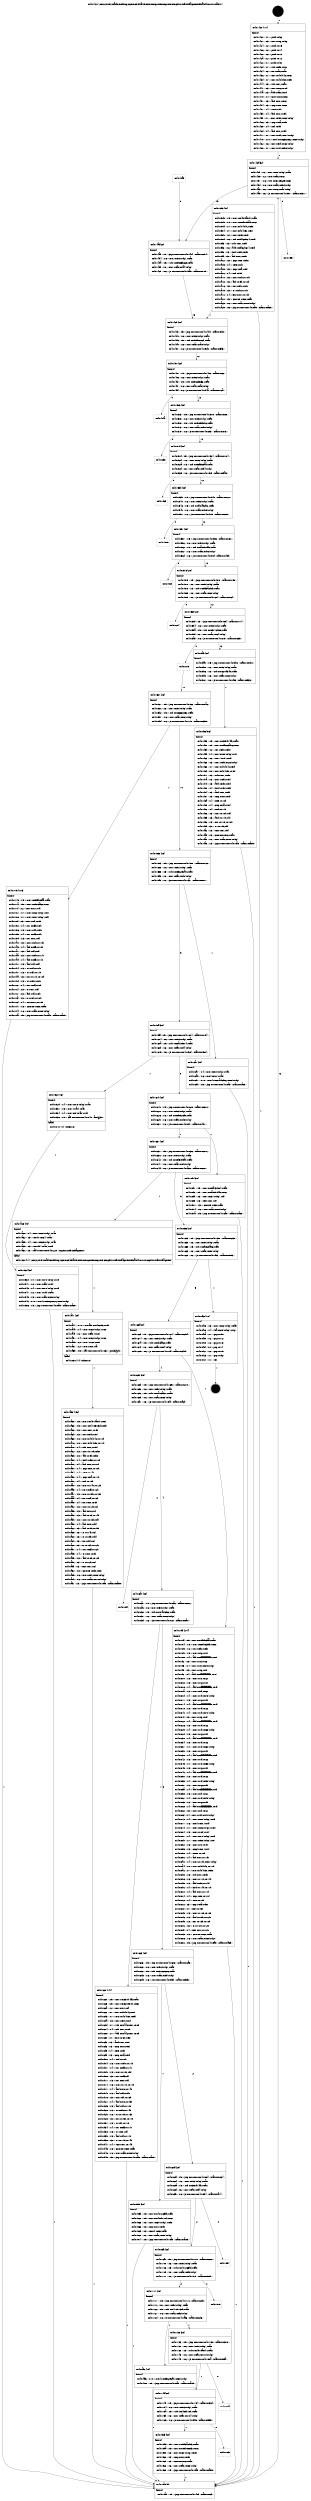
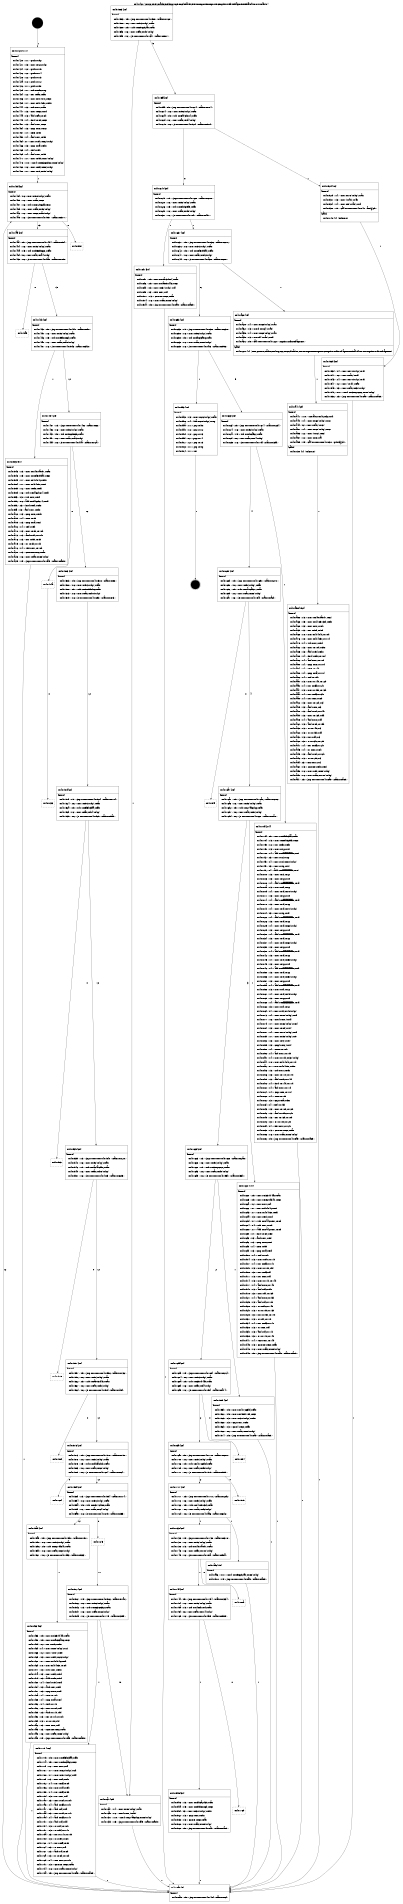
(179, 211) -> (29, 296)
(210, 314) -> (39, 403)
(167, 444) -> (48, 693)
(180, 787) -> (113, 1707)
